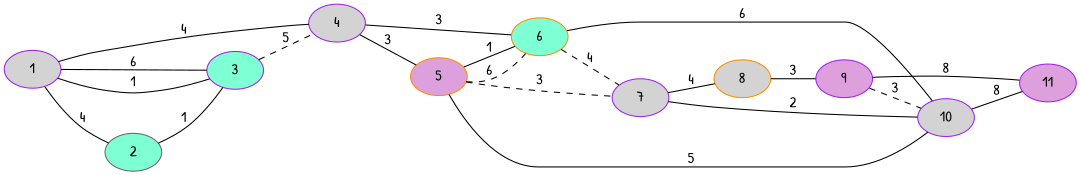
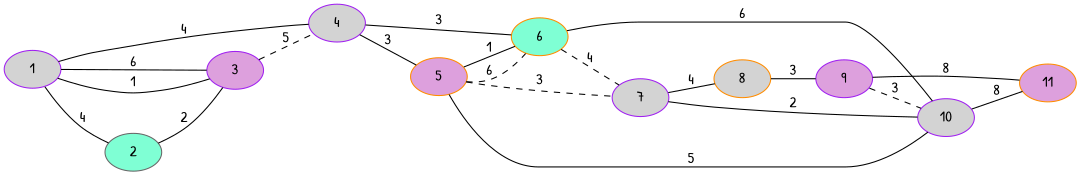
(235, 70) -> (235, 70)
(1048, 83) -> (1048, 83)
(184, 118) -> (184, 118)
